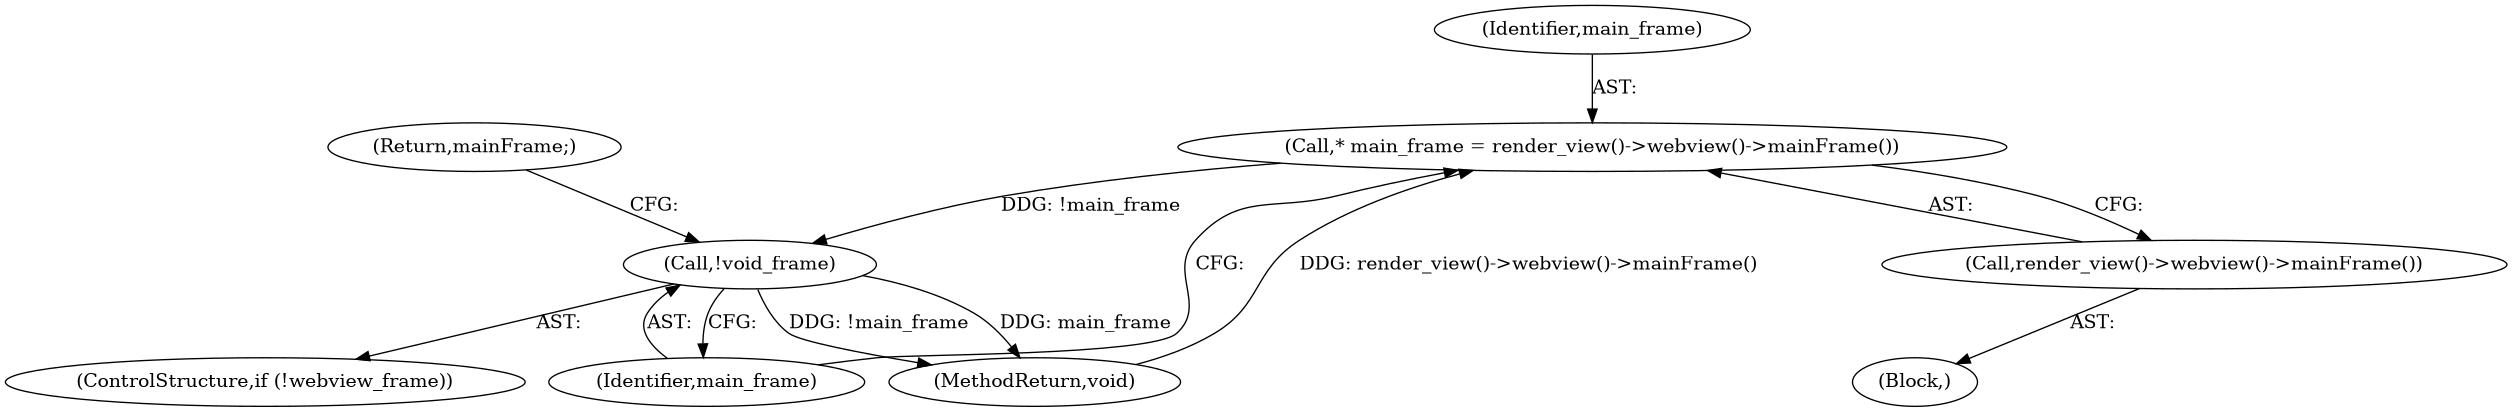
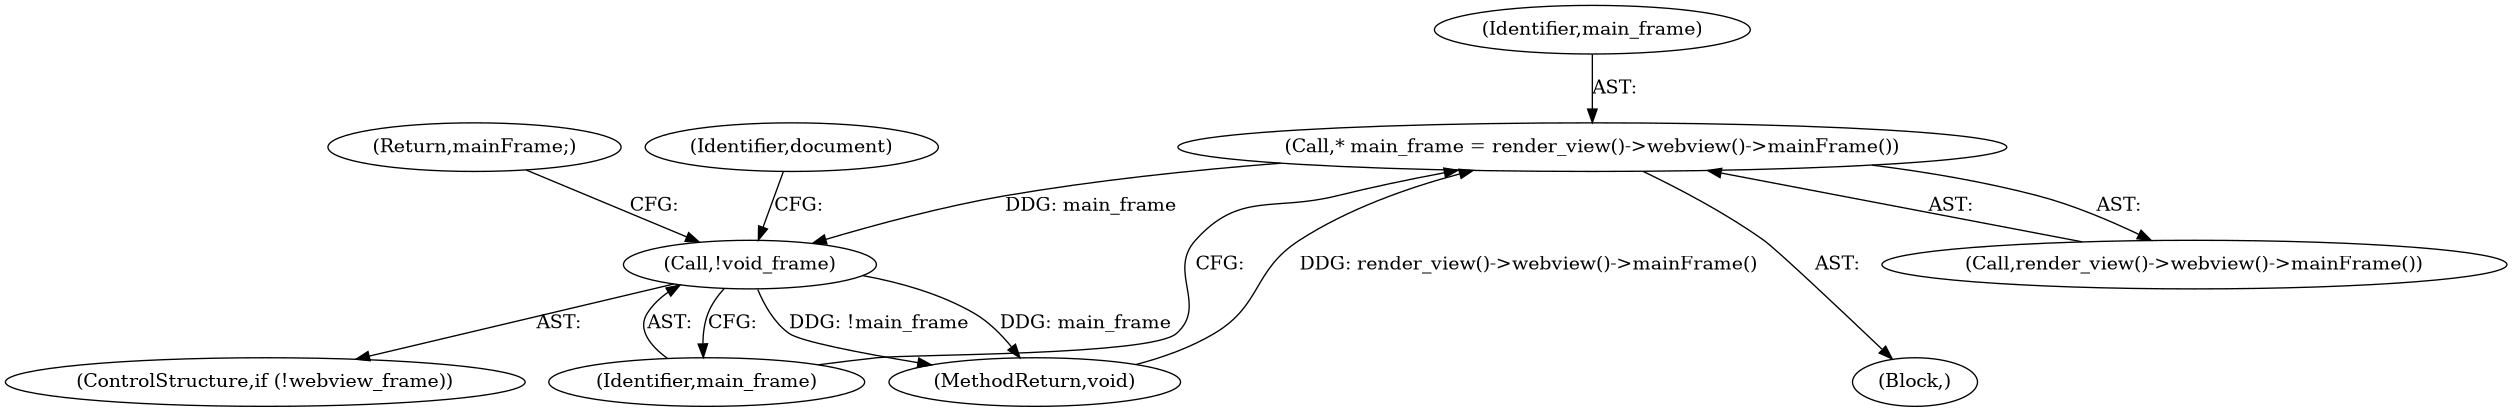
none -> (792, 147)
(1091, 206) -> (1091, 206)
(2122, 206) -> (2122, 206)
(2054, 324) -> (1772, 247)
